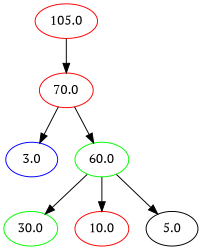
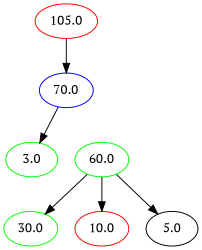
(66, 90) -> (66, 90)
(82, 121) -> none
(32, 160) -> (32, 160)
